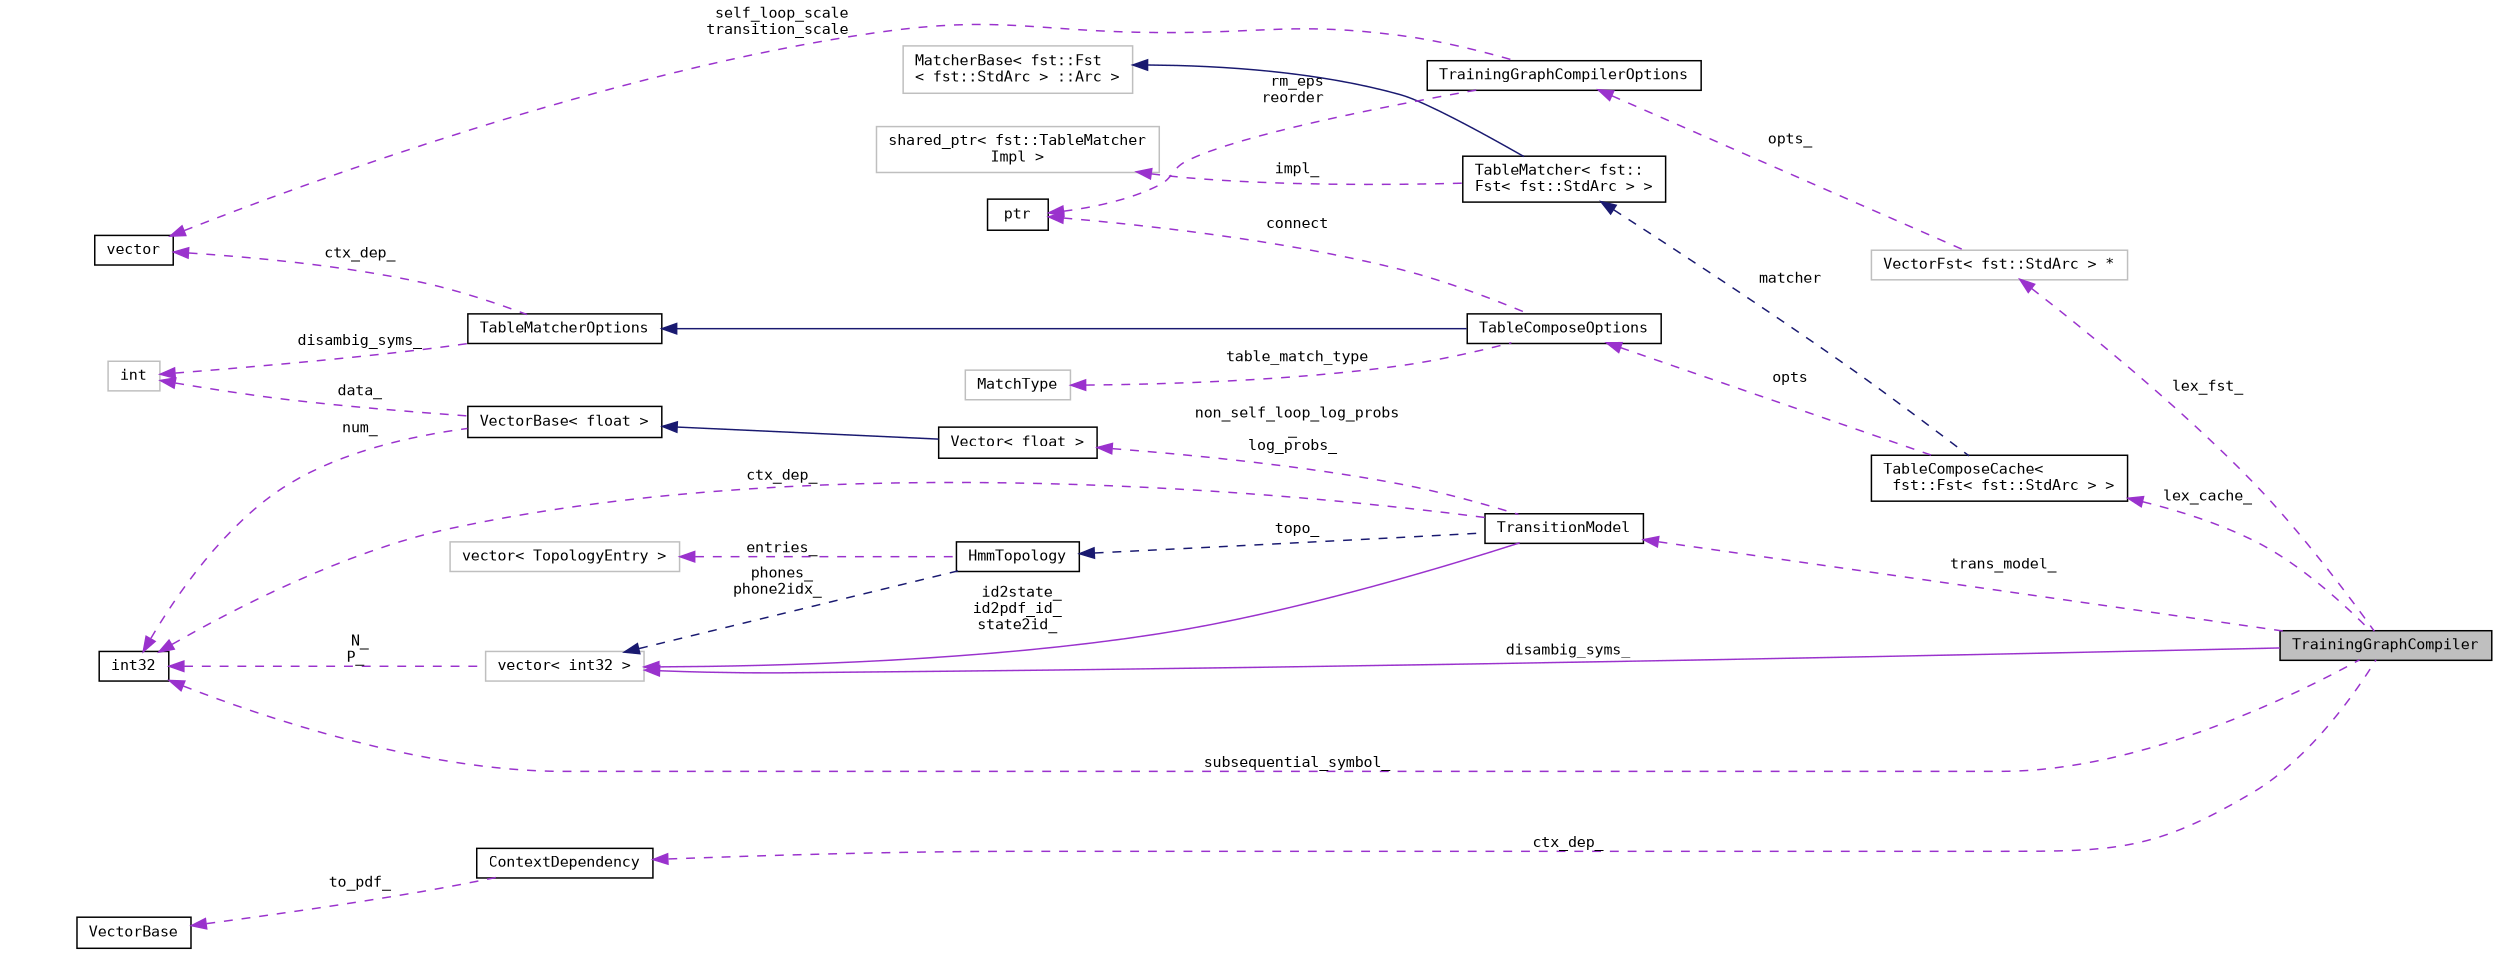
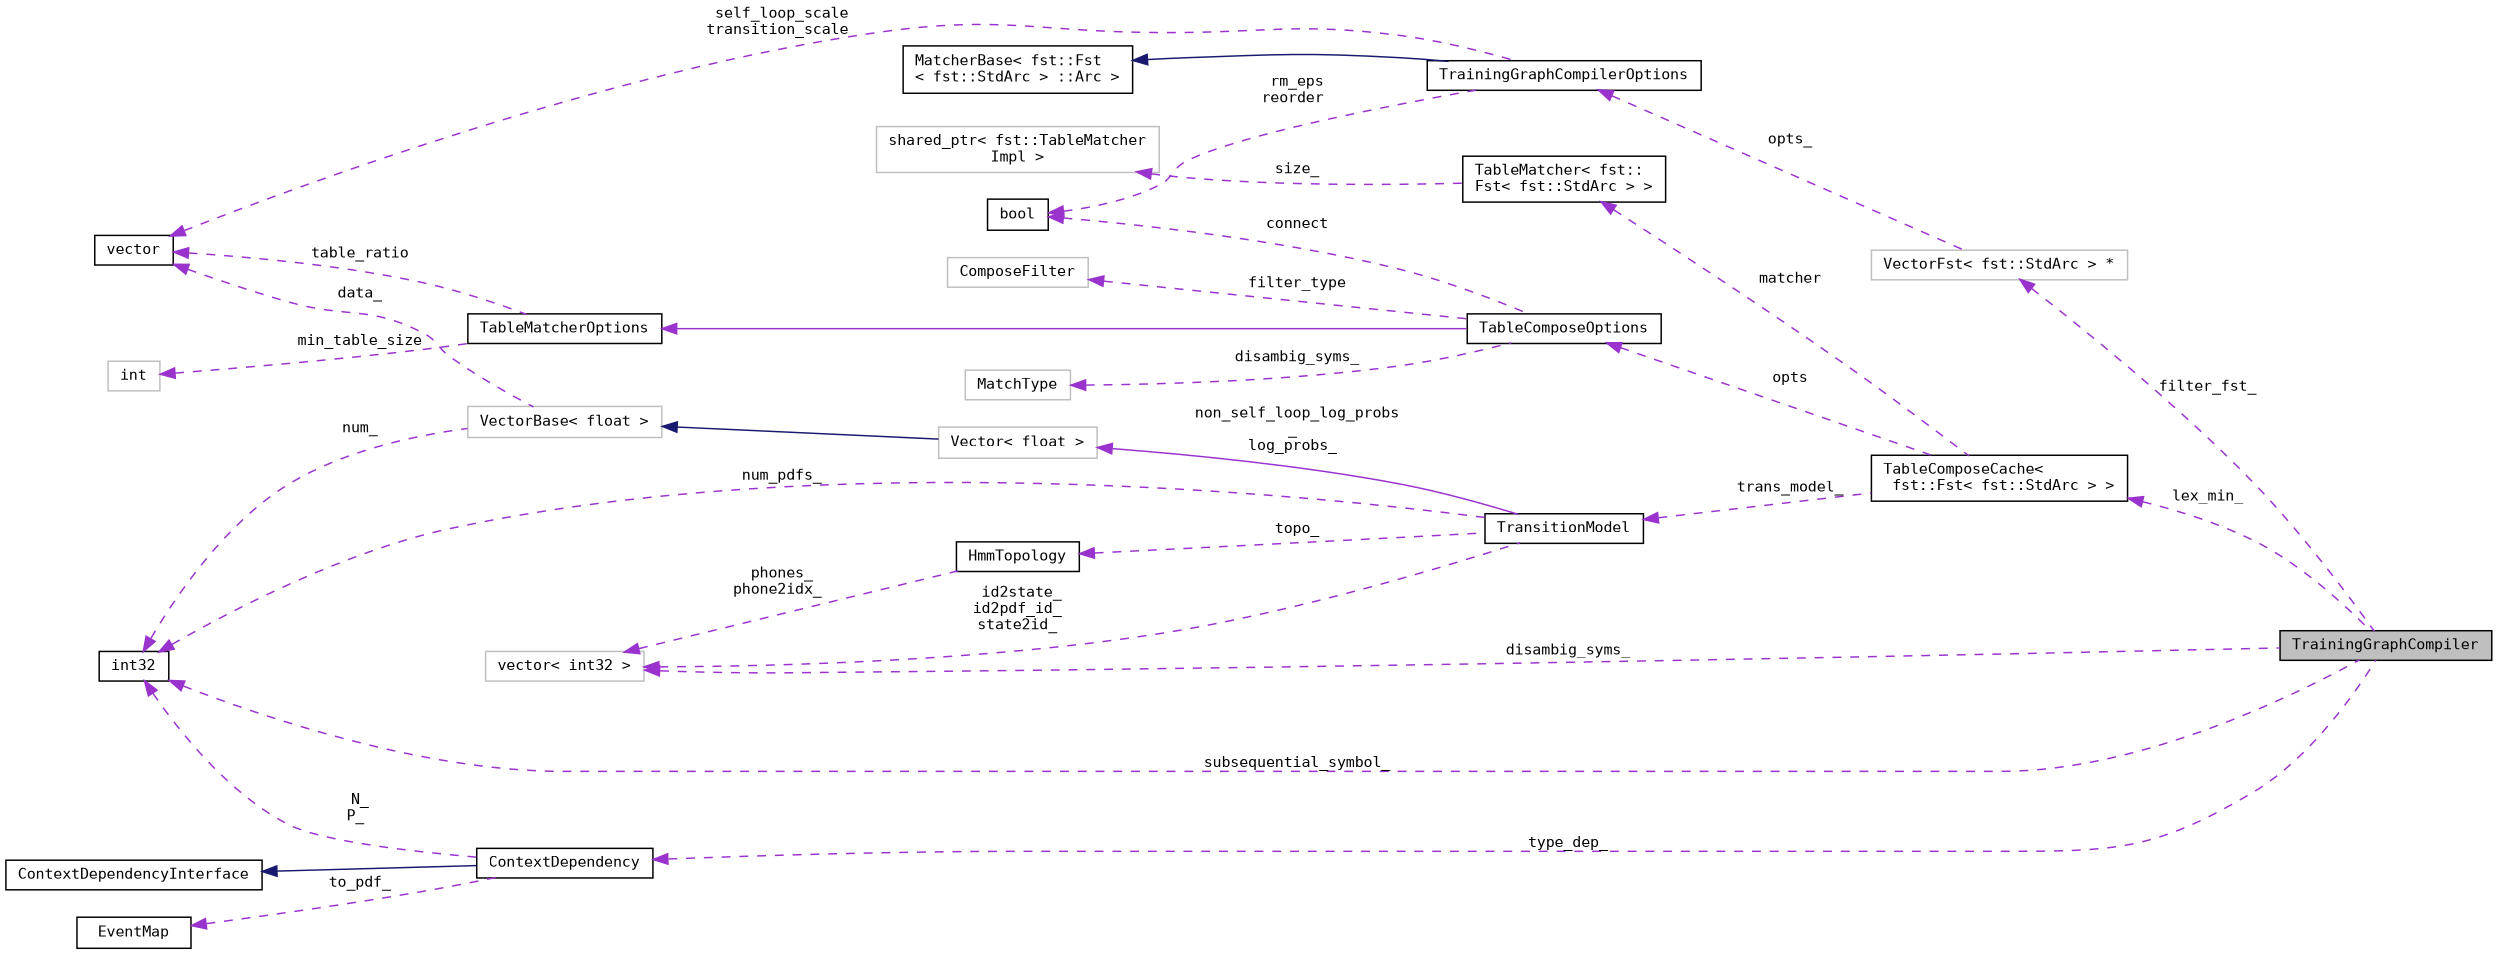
(1018, 70) -> (1018, 70)
(1344, 82) -> (1298, 55)
(1293, 170) -> (1293, 170)
(1018, 215) -> (1018, 215)
(356, 254) -> (356, 254)
none -> (1018, 272)
(1072, 329) -> (1072, 329)
(1794, 329) -> (1794, 329)
(356, 341) -> (356, 341)
(1293, 358) -> (1293, 358)
(2204, 387) -> (2204, 387)
(321, 403) -> (371, 315)
(565, 422) -> (565, 422)
(1018, 443) -> (1018, 443)
(1317, 471) -> (1317, 471)
(778, 476) -> (778, 476)
(2204, 497) -> (2204, 497)
(1290, 543) -> (1290, 543)
(565, 557) -> none
(1972, 587) -> (1765, 505)
(799, 610) -> (799, 610)
(1095, 643) -> (1095, 643)
(1470, 664) -> (1470, 664)
(335, 666) -> (289, 825)
(1564, 843) -> (1564, 843)
none -> (134, 875)
(134, 933) -> (134, 933)
